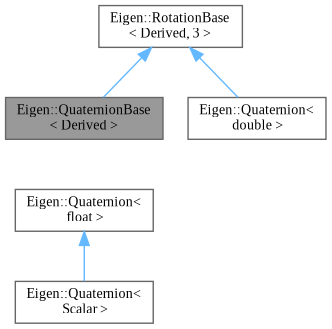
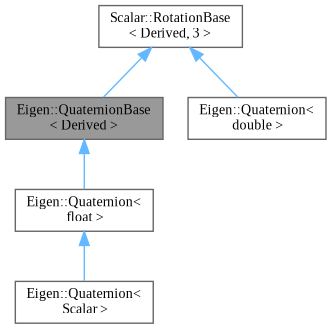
(171, 26) -> (171, 26)
none -> (84, 172)
